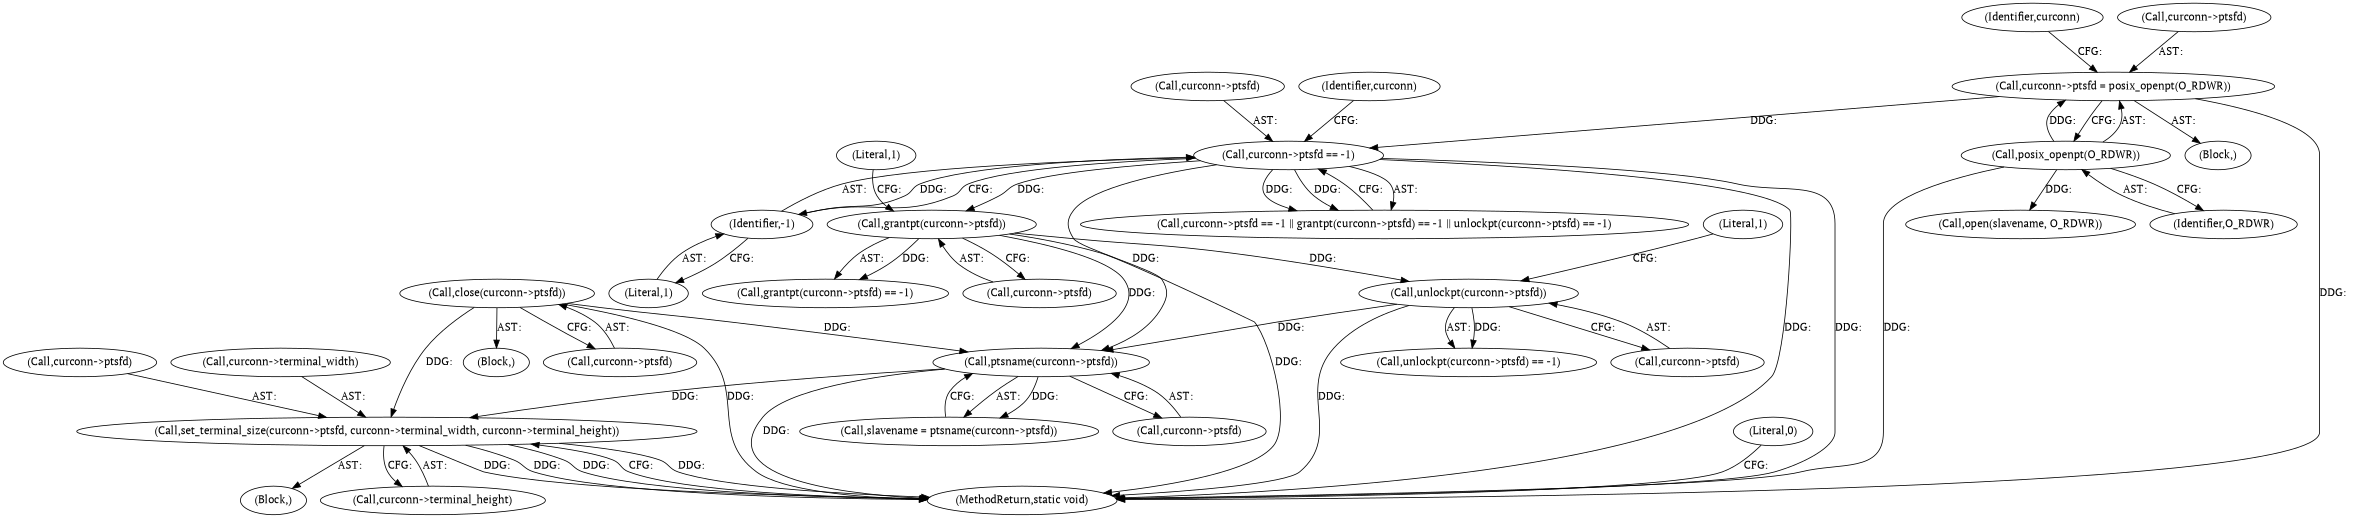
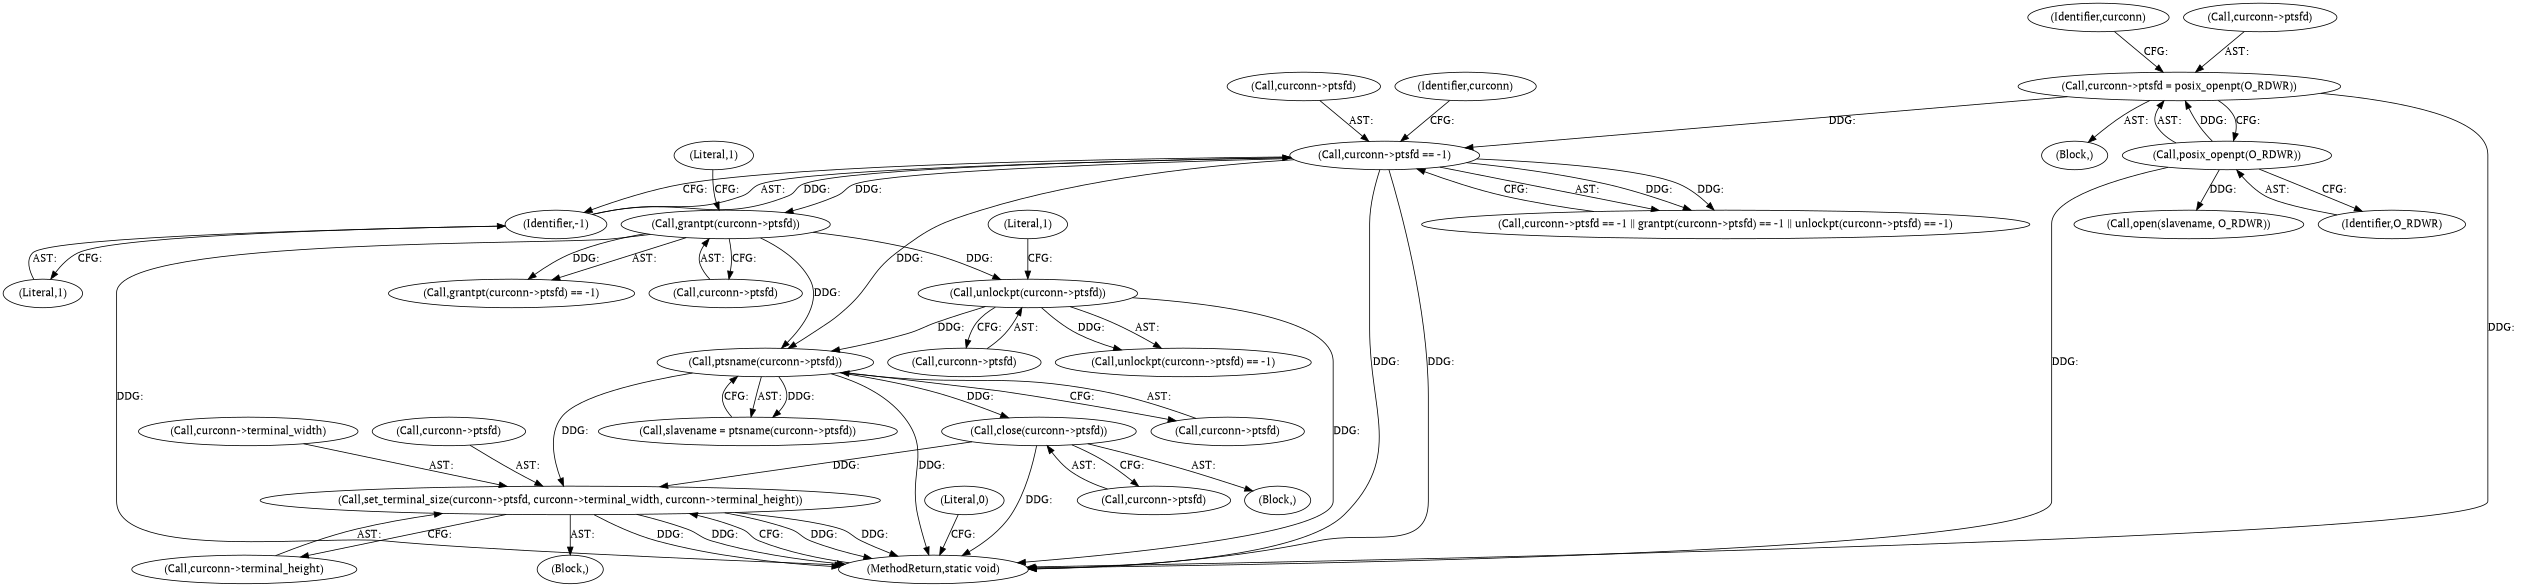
(764, 326) -> (922, 389)
